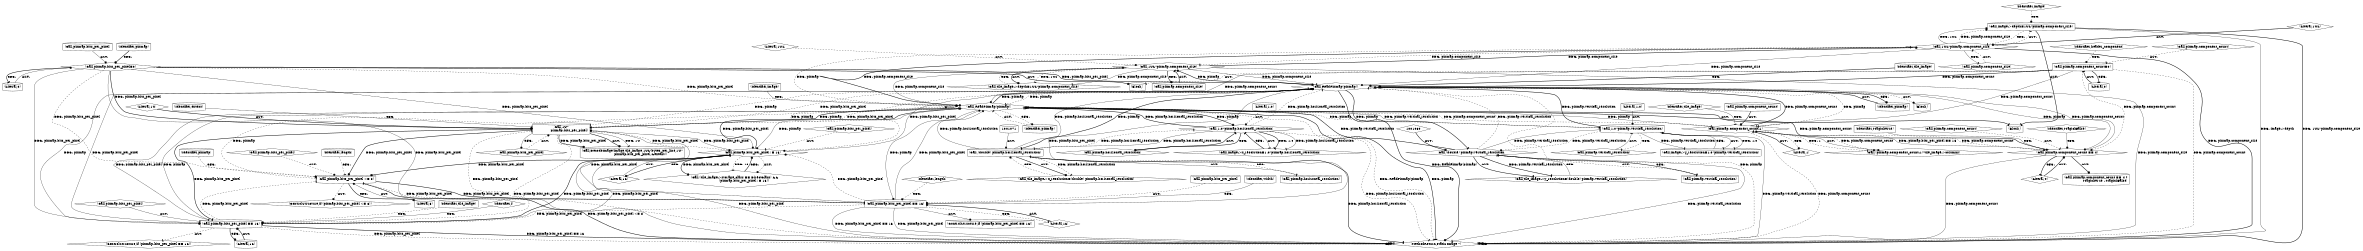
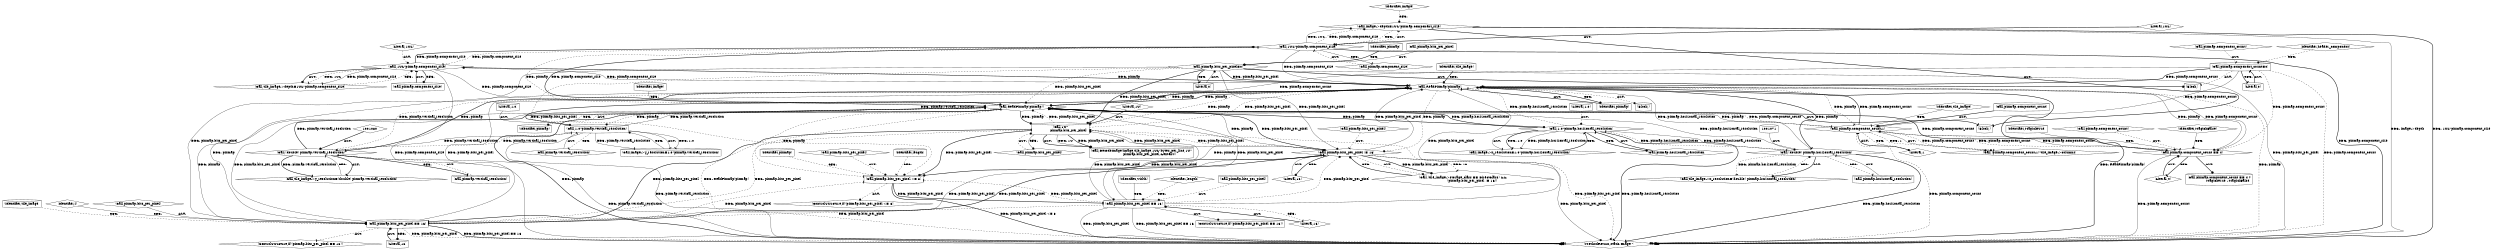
(2031, 27) -> (1399, 27)
(189, 107) -> none
(1927, 141) -> (2069, 141)
(1005, 153) -> (1816, 153)
(1369, 164) -> (1720, 165)
(425, 204) -> none
